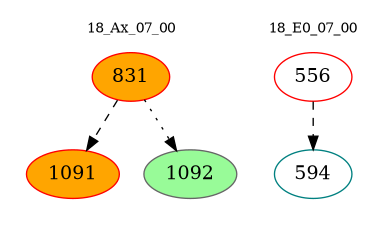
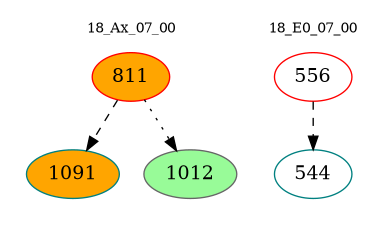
(131, 77) -> (131, 77)
(73, 174) -> (73, 174)
(190, 174) -> (190, 174)
(313, 174) -> (313, 174)
